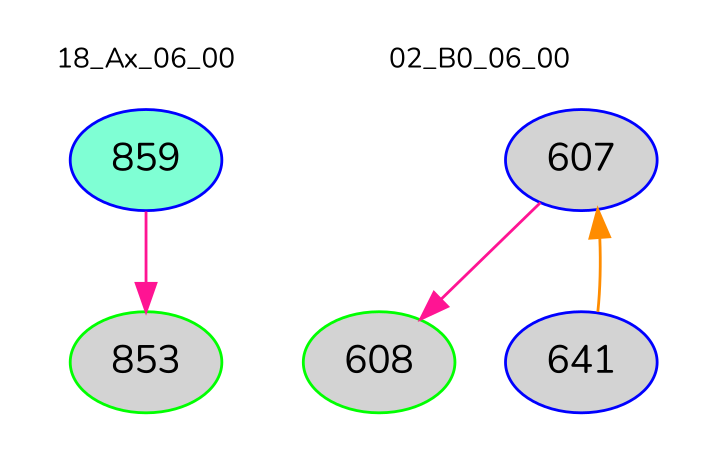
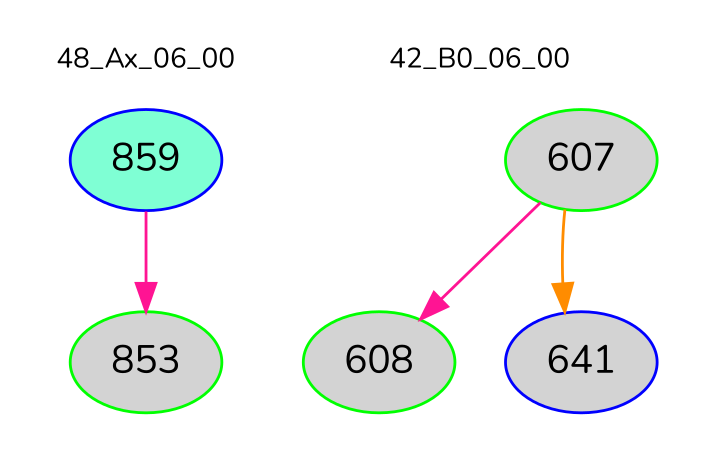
(146, 60) -> (146, 60)
(480, 60) -> (480, 60)
(581, 160) -> (581, 160)
(600, 275) -> (563, 247)
